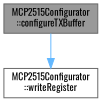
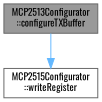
(51, 19) -> (51, 19)
